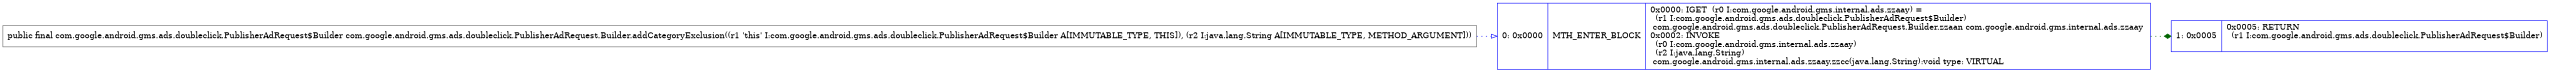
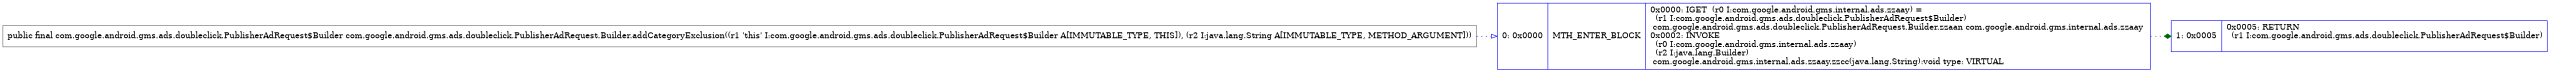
(1697, 53) -> (1700, 53)
